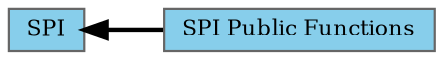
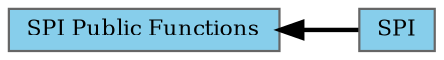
(135, 30) -> (331, 30)
